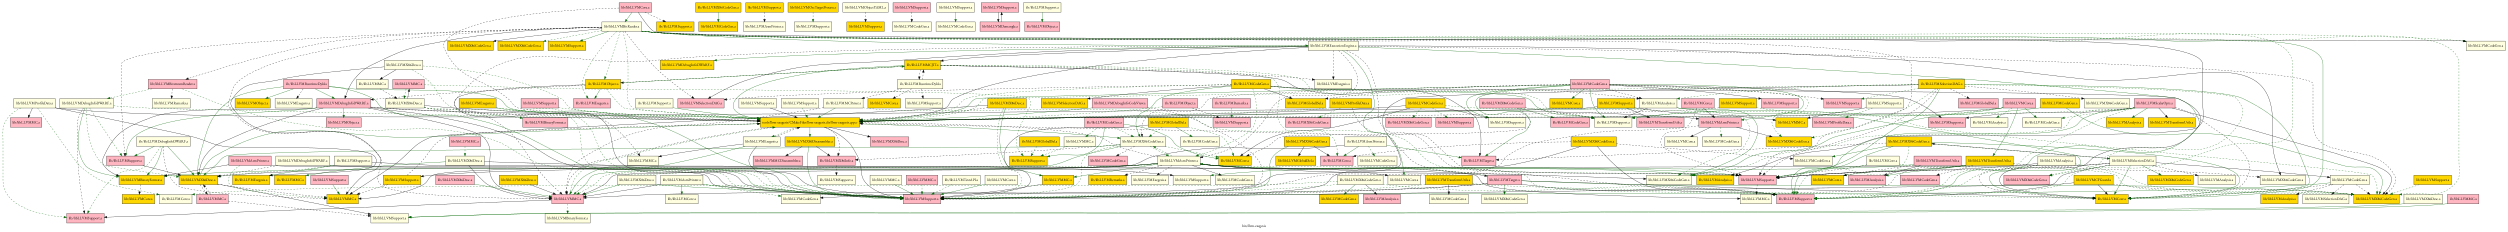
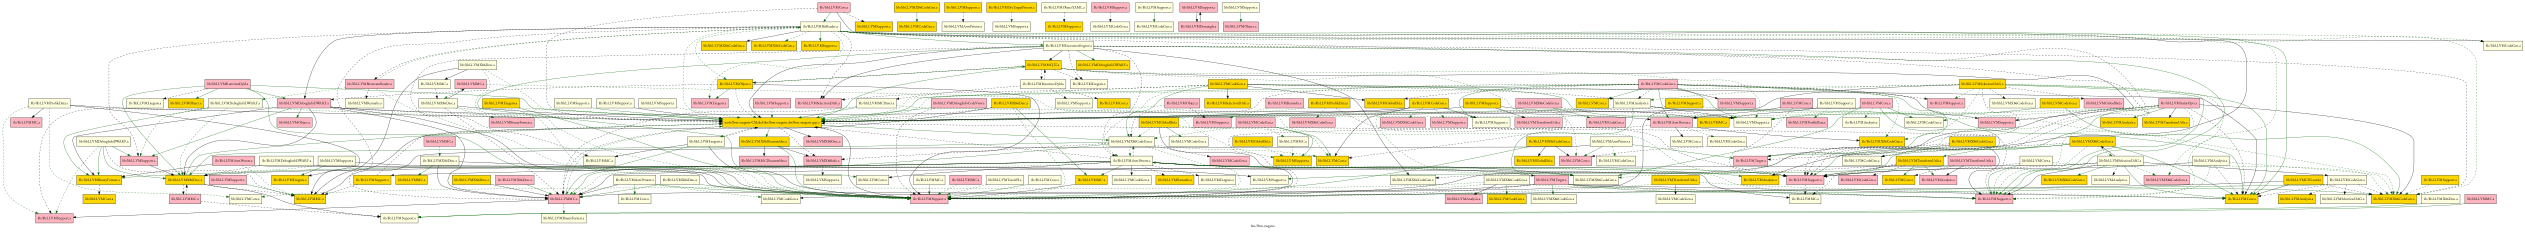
none -> (585, 38)
